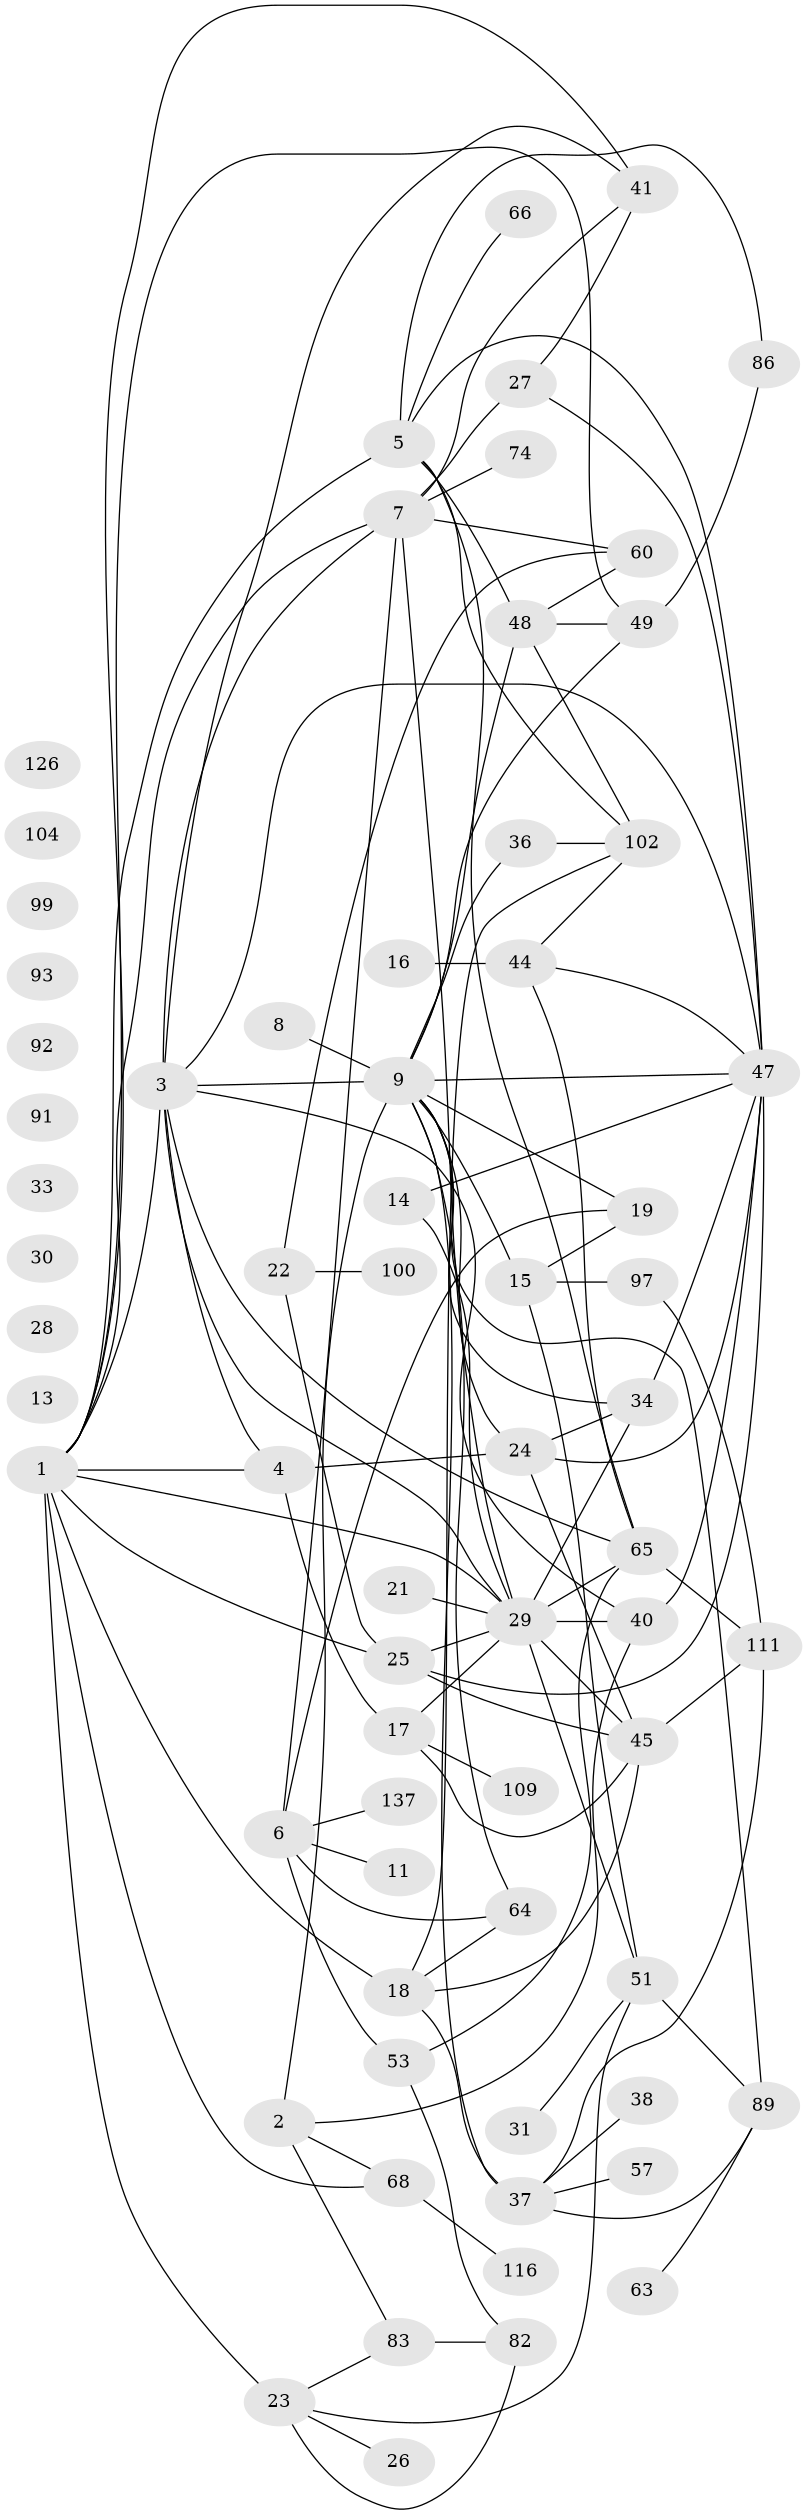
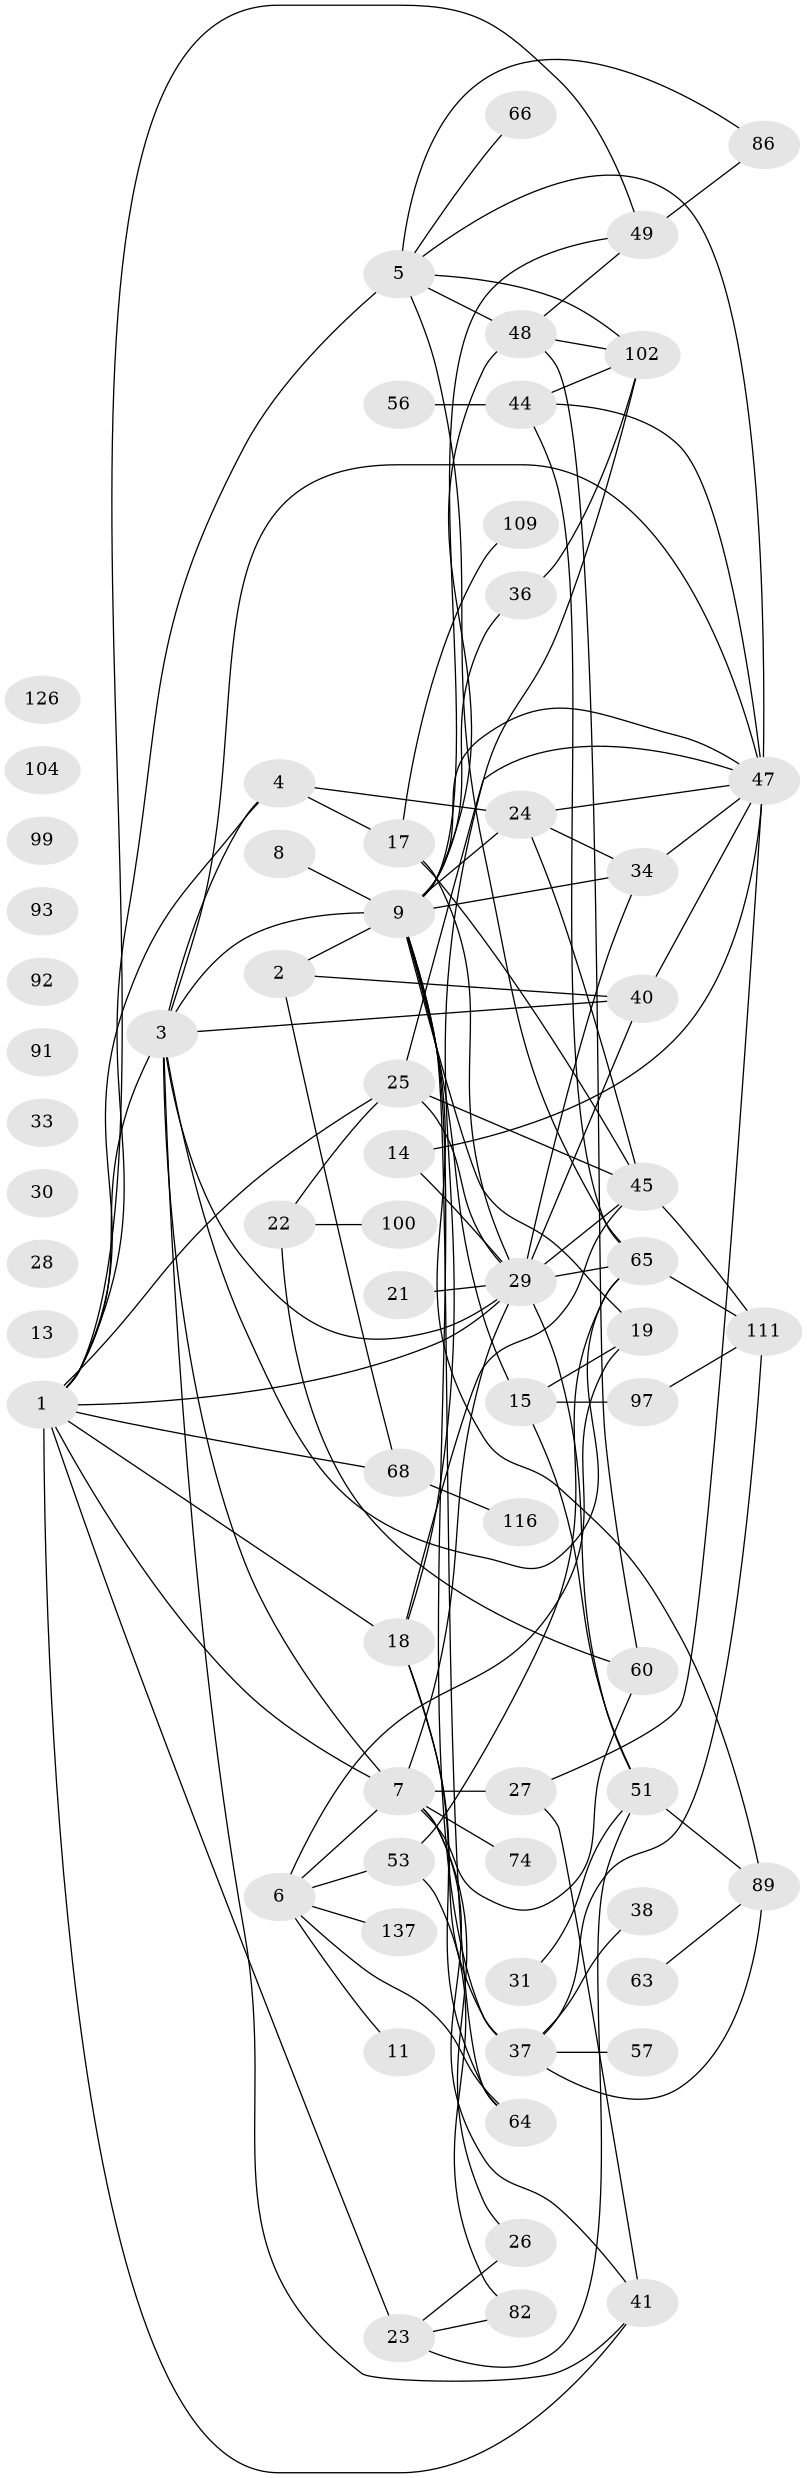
(399, 964) -> (399, 405)
none -> (462, 2016)
(399, 2342) -> none
